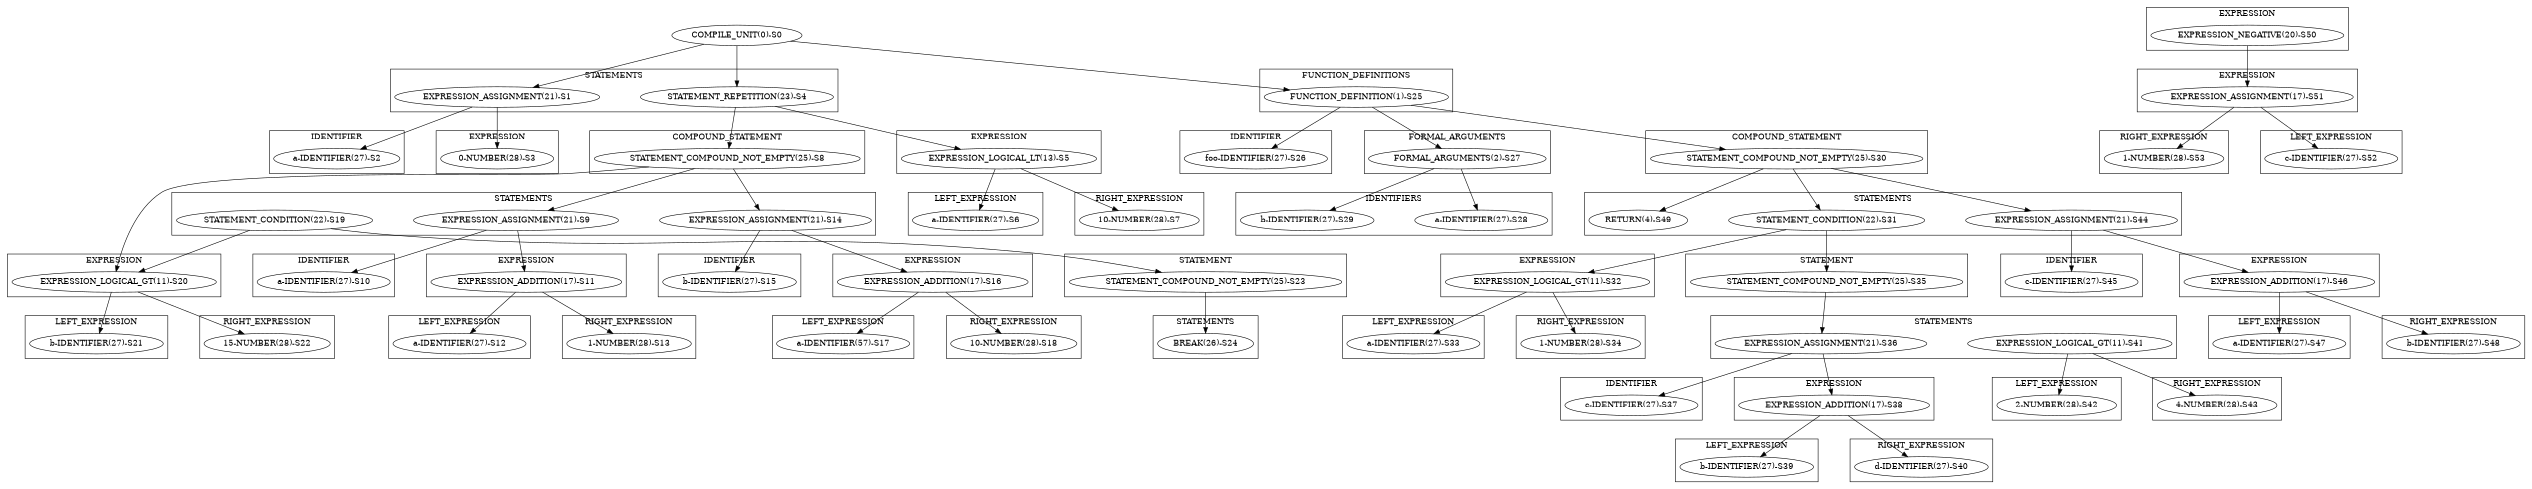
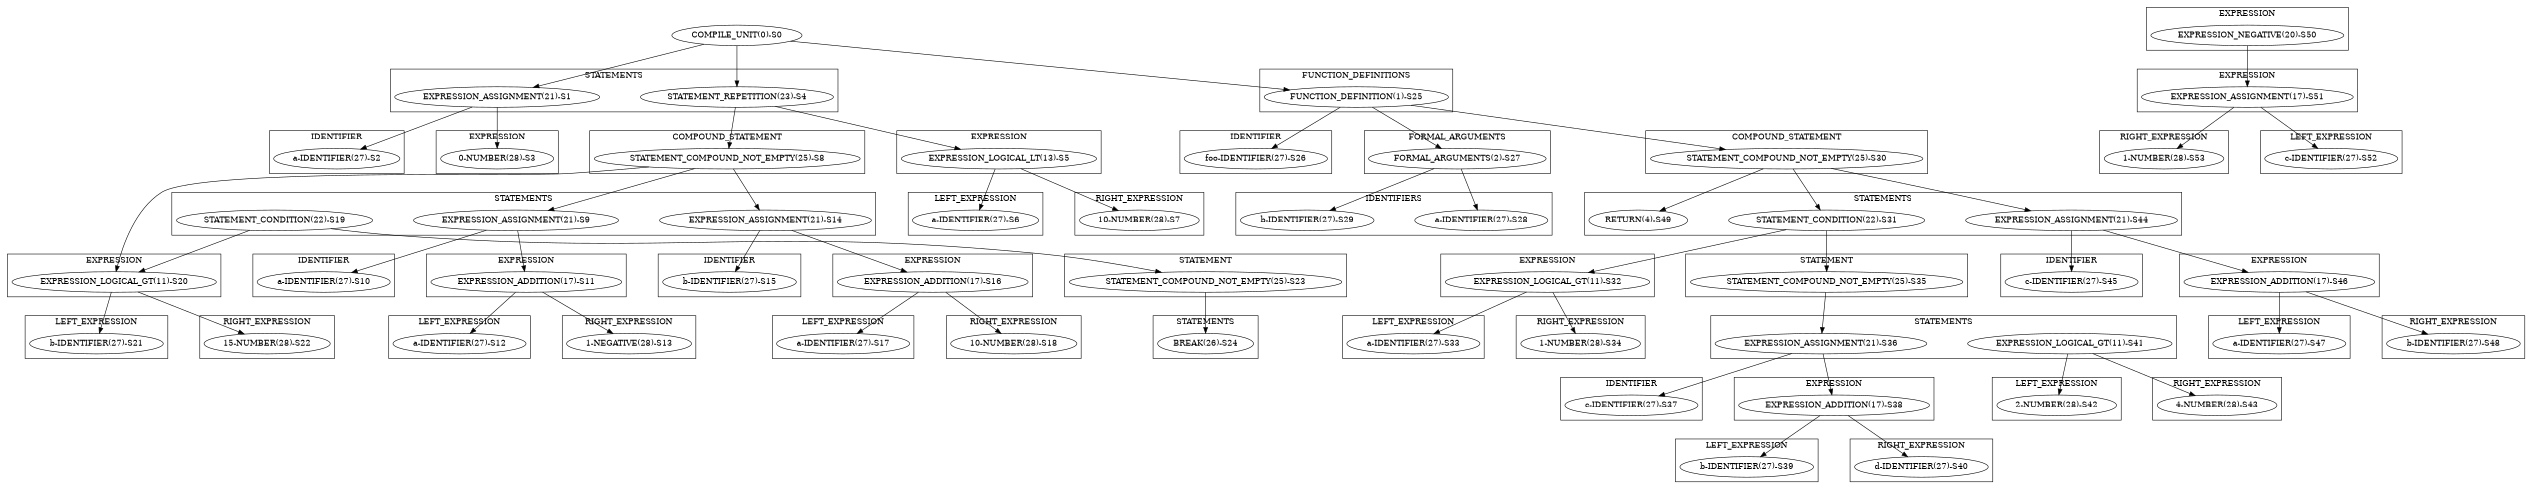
(629, 344) -> (629, 344)
(843, 344) -> (843, 344)
